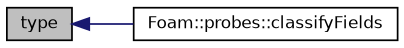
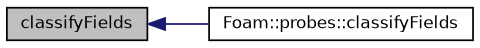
(39, 24) -> (77, 24)
